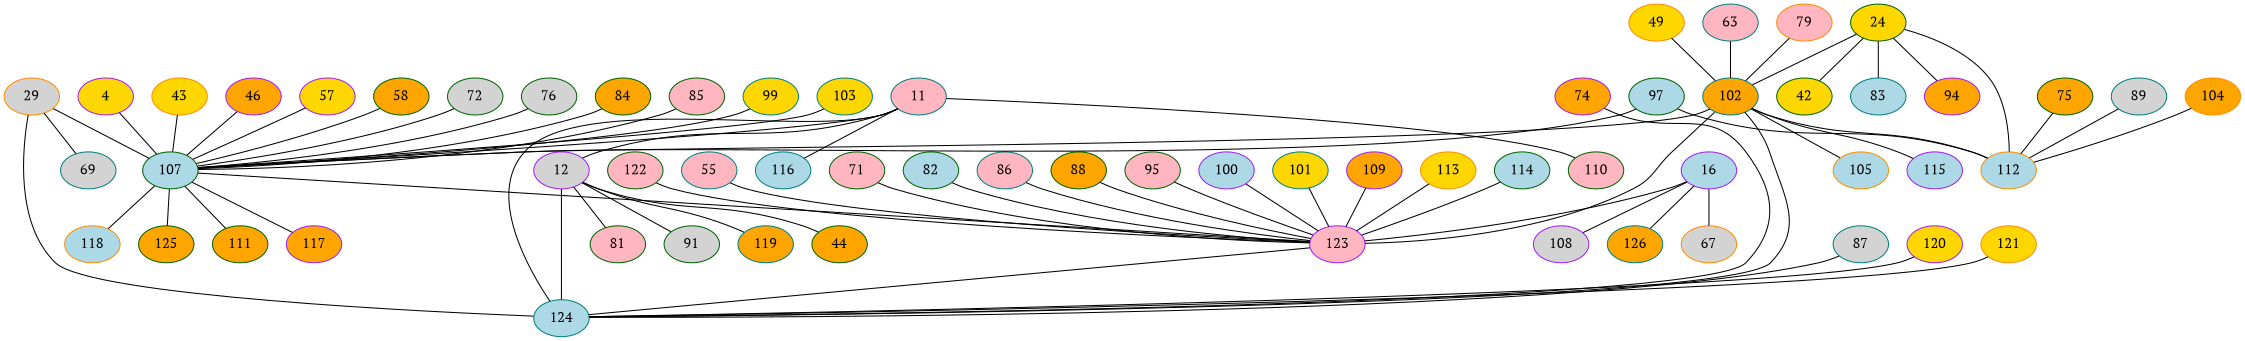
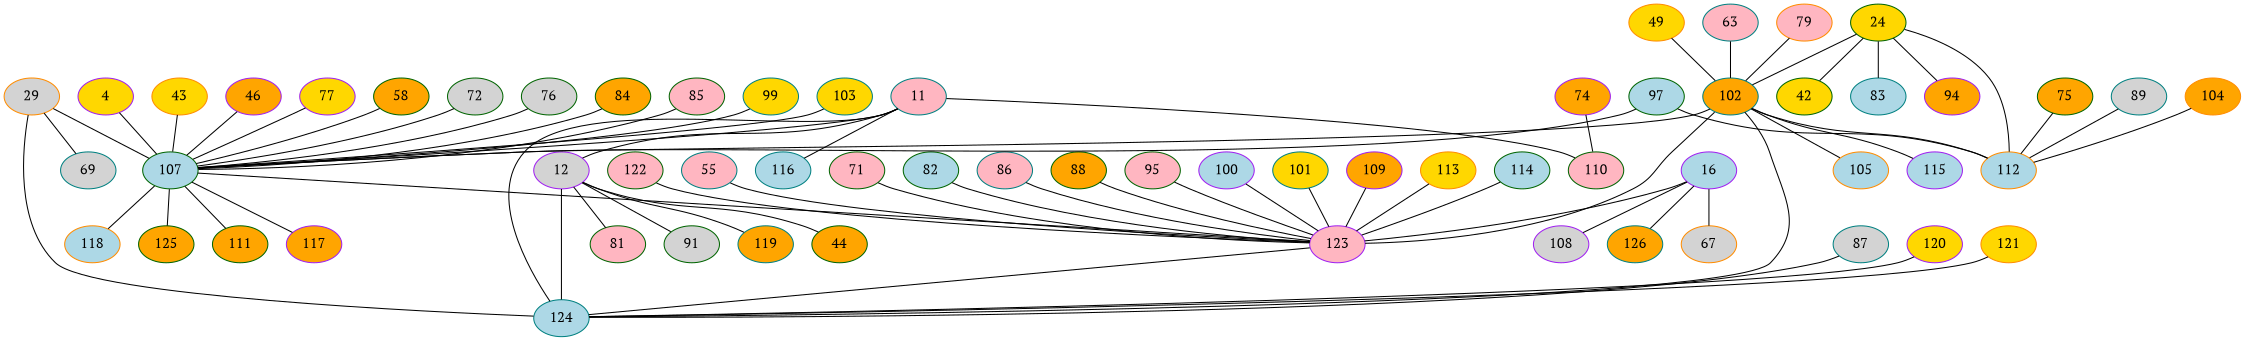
(327, 96) -> (327, 96)
(1307, 302) -> (1589, 133)
